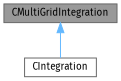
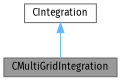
(60, 45) -> (60, 45)
